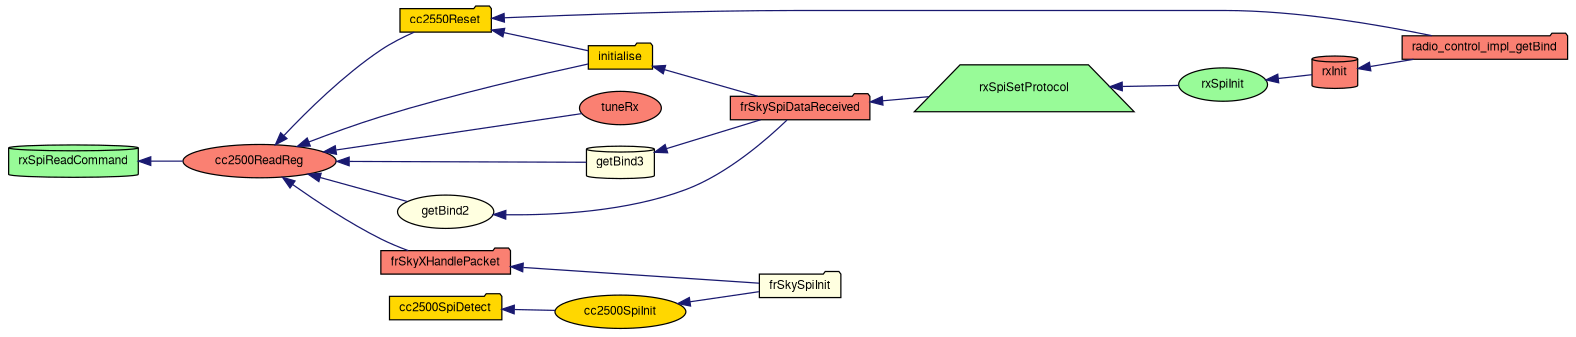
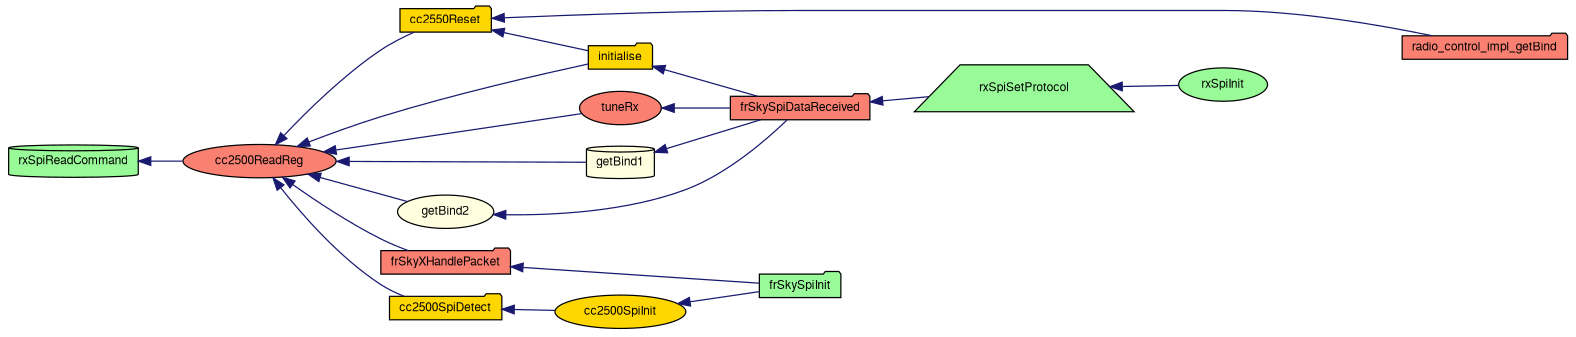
(1335, 72) -> none
none -> (702, 108)
(620, 162) -> (620, 162)
none -> (336, 249)
(800, 286) -> (800, 286)
